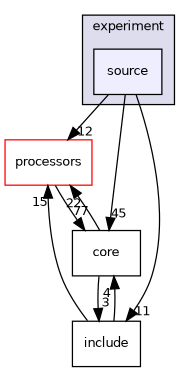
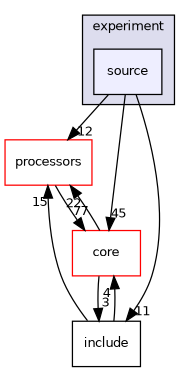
(106, 253) -> (106, 253)
